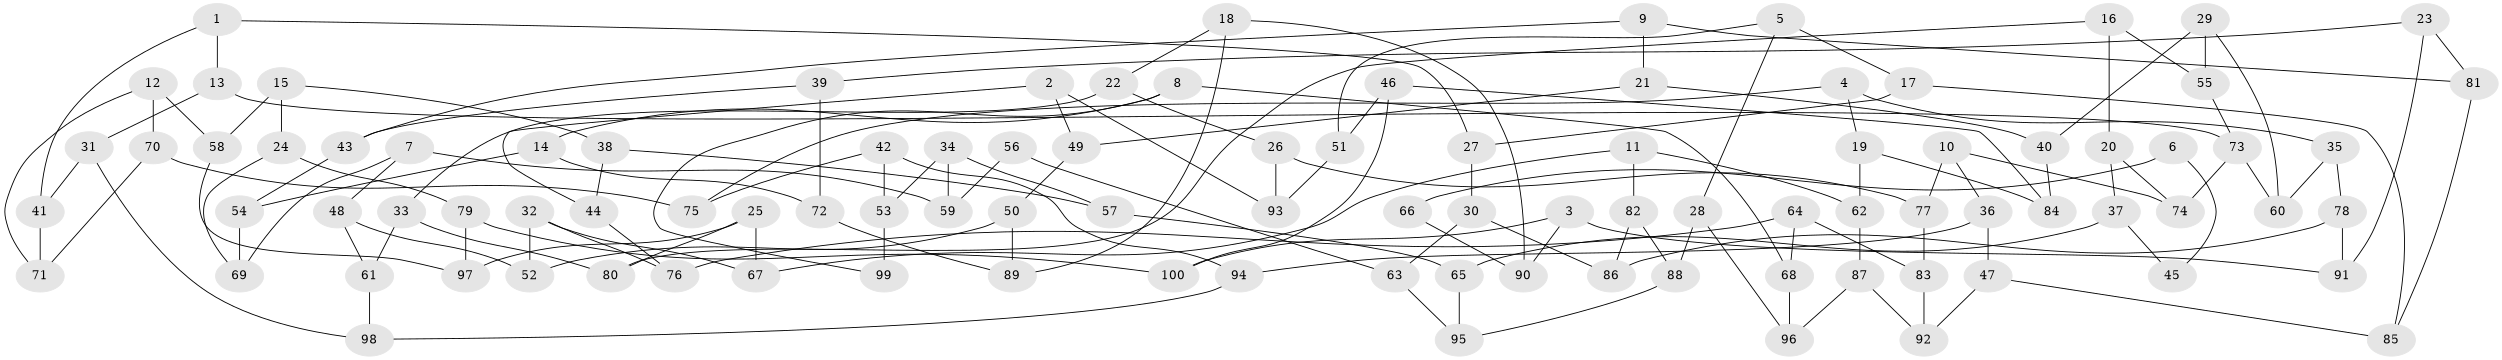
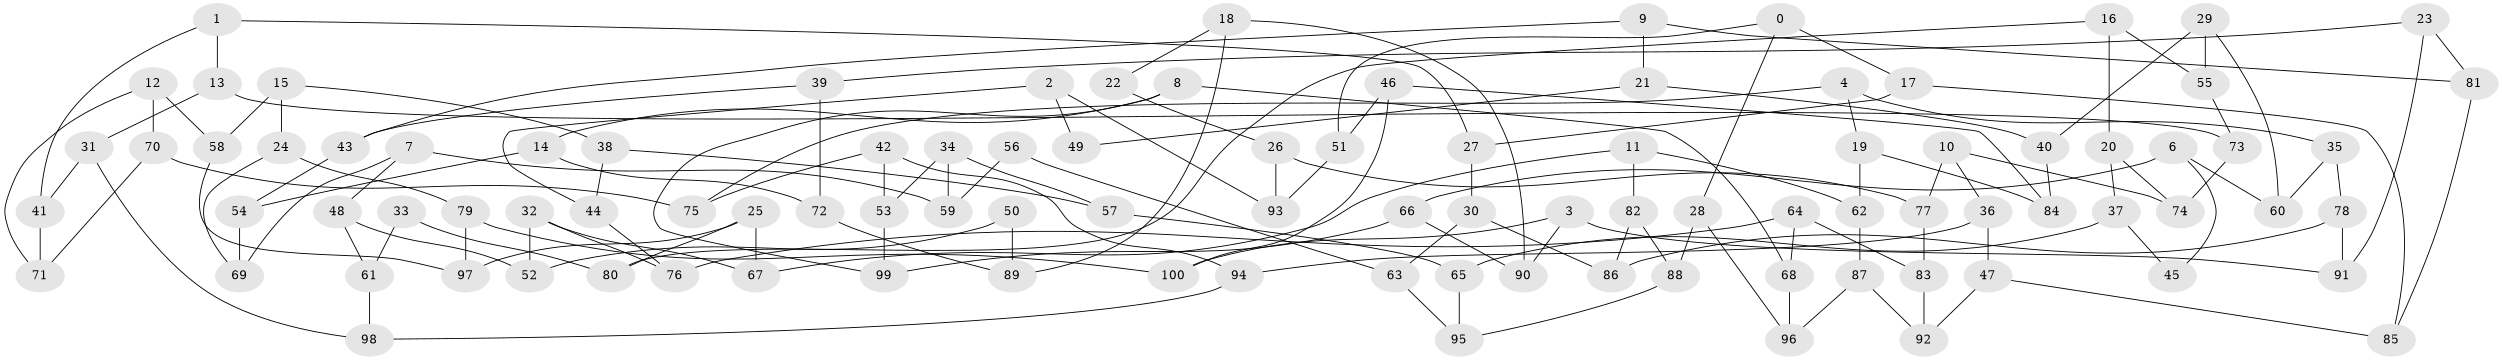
(1781, 20) -> (1781, 20)
(638, 113) -> none
(1045, 180) -> none
(2258, 180) -> (2226, 180)
none -> (1149, 252)
